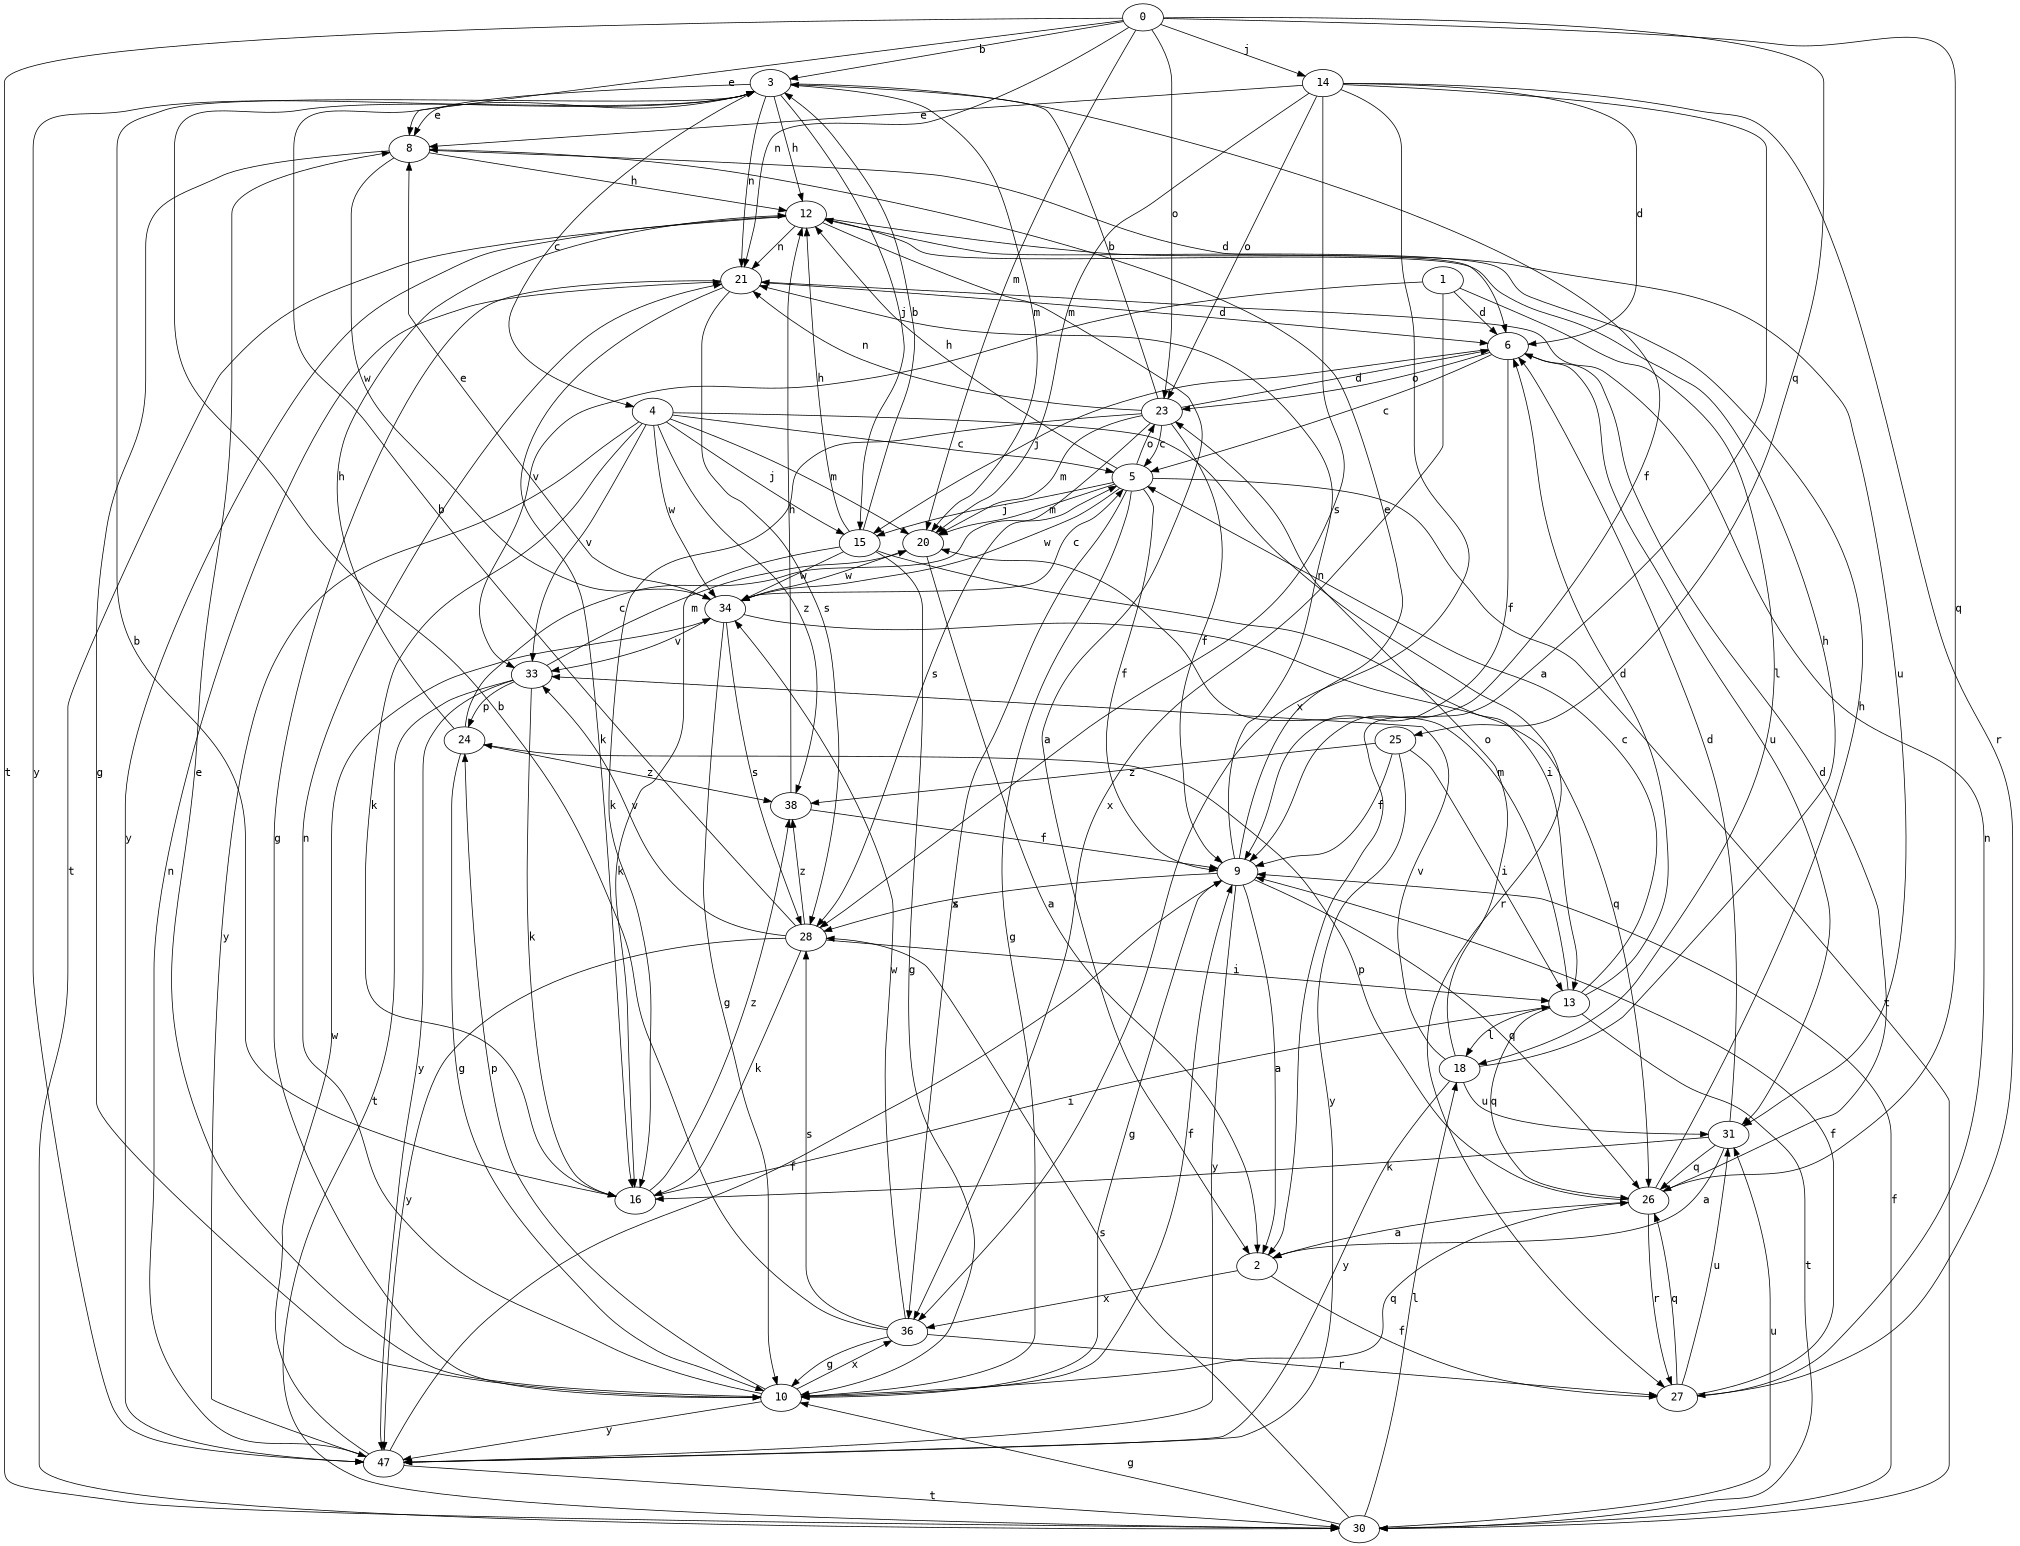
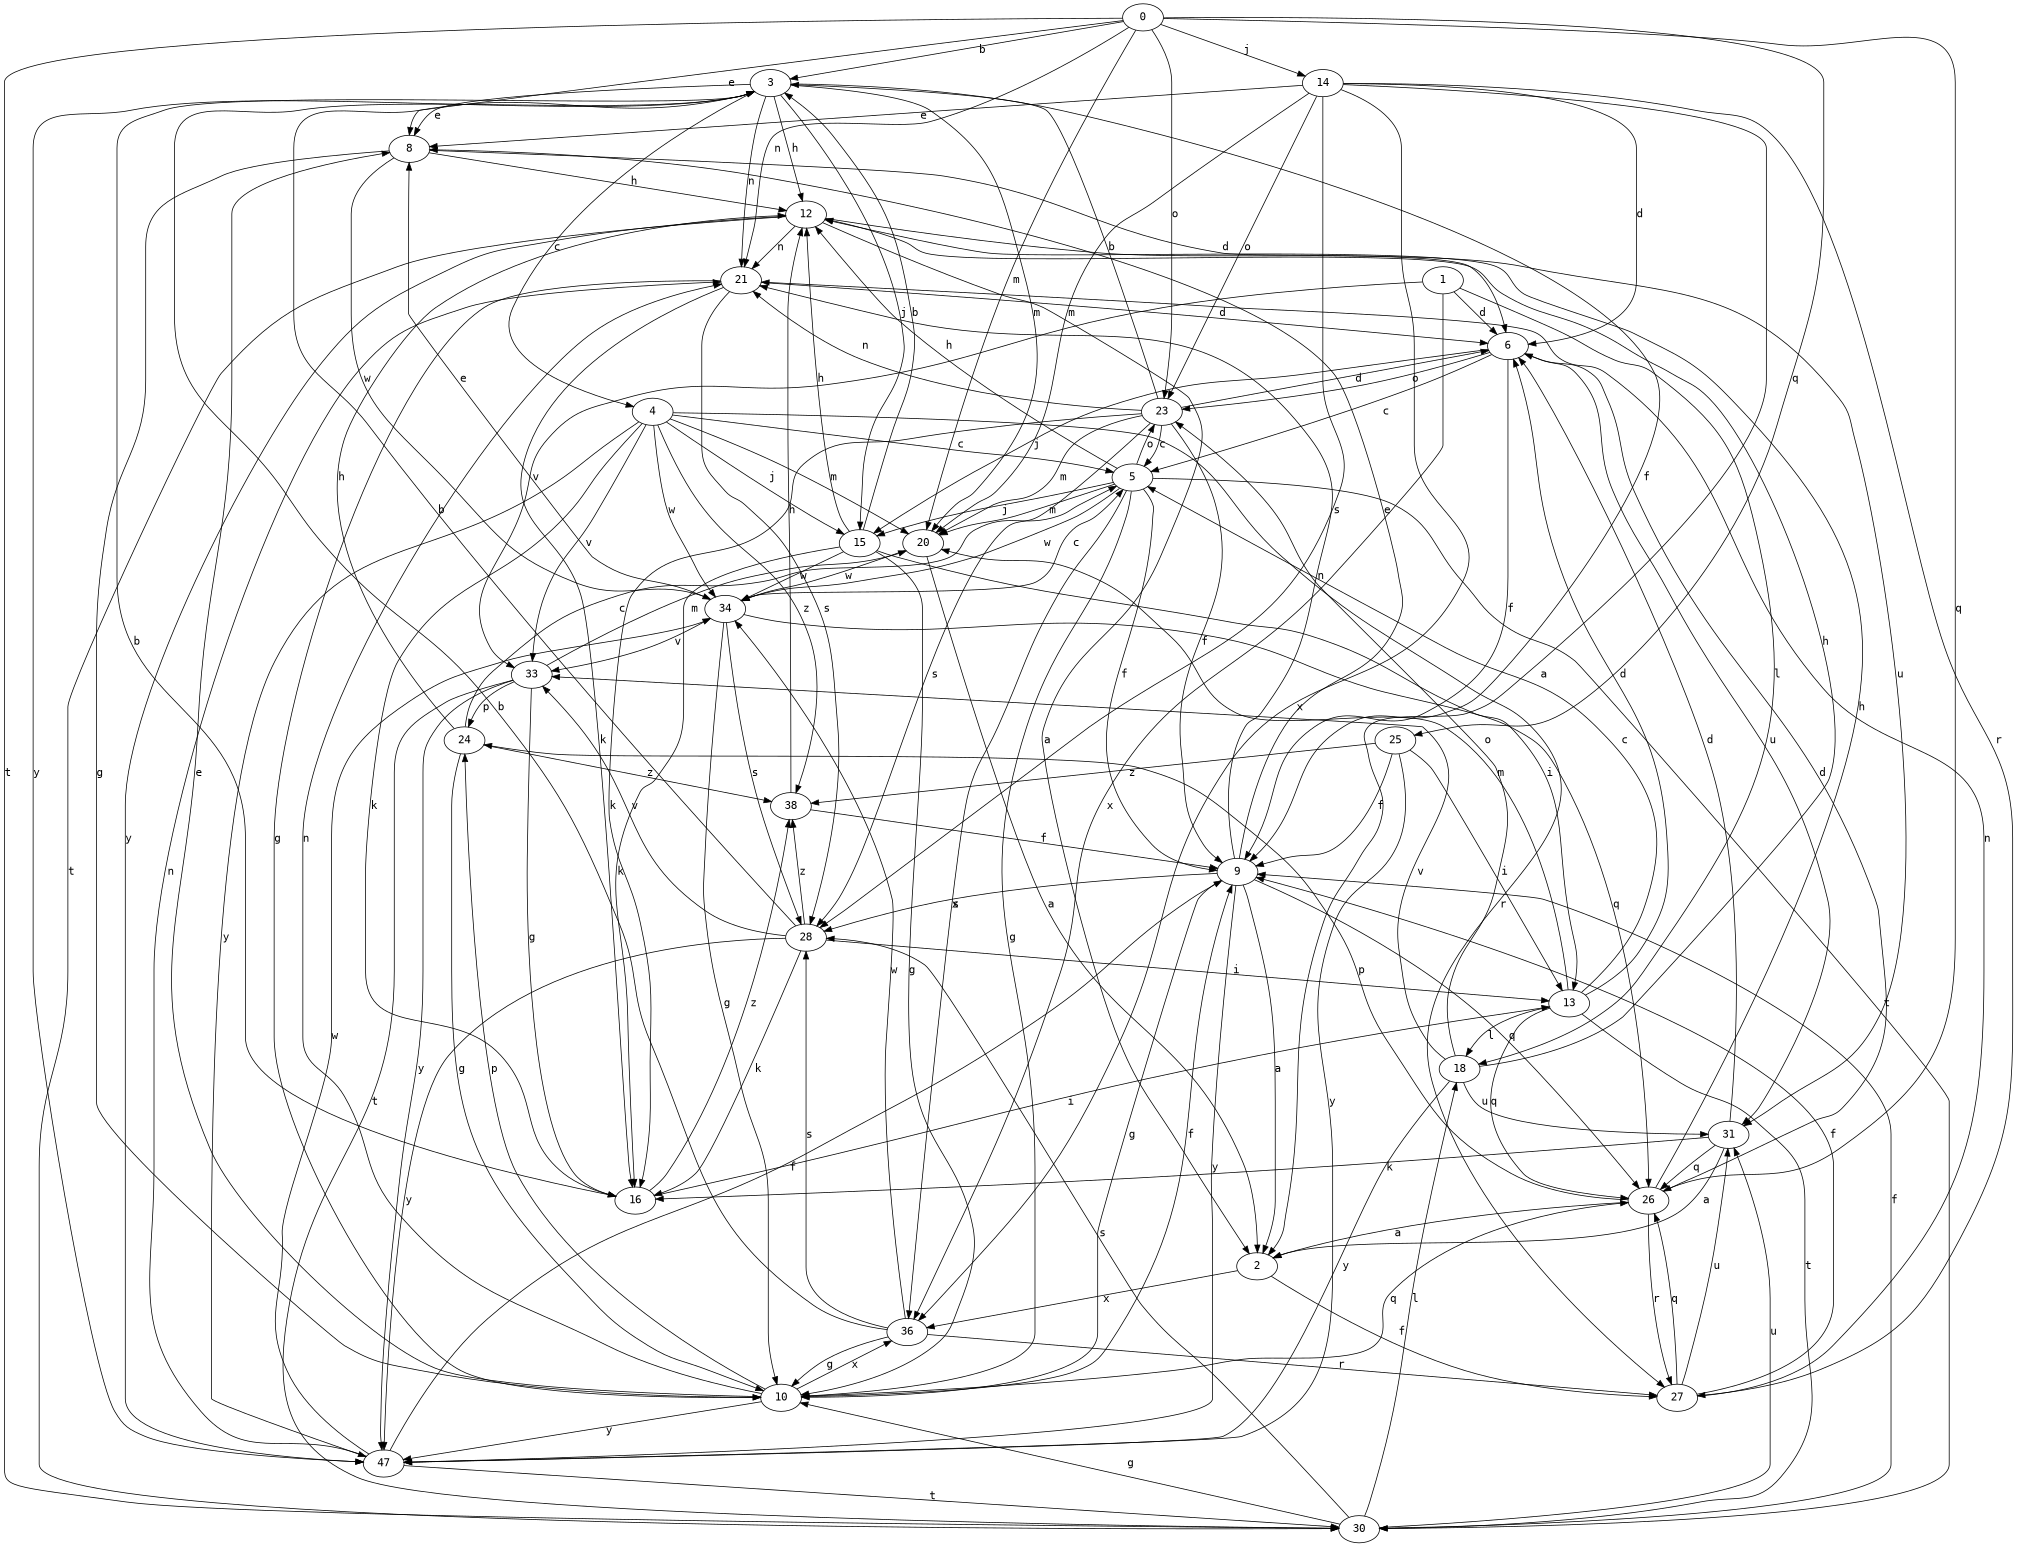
(532, 938) -> (532, 938)
